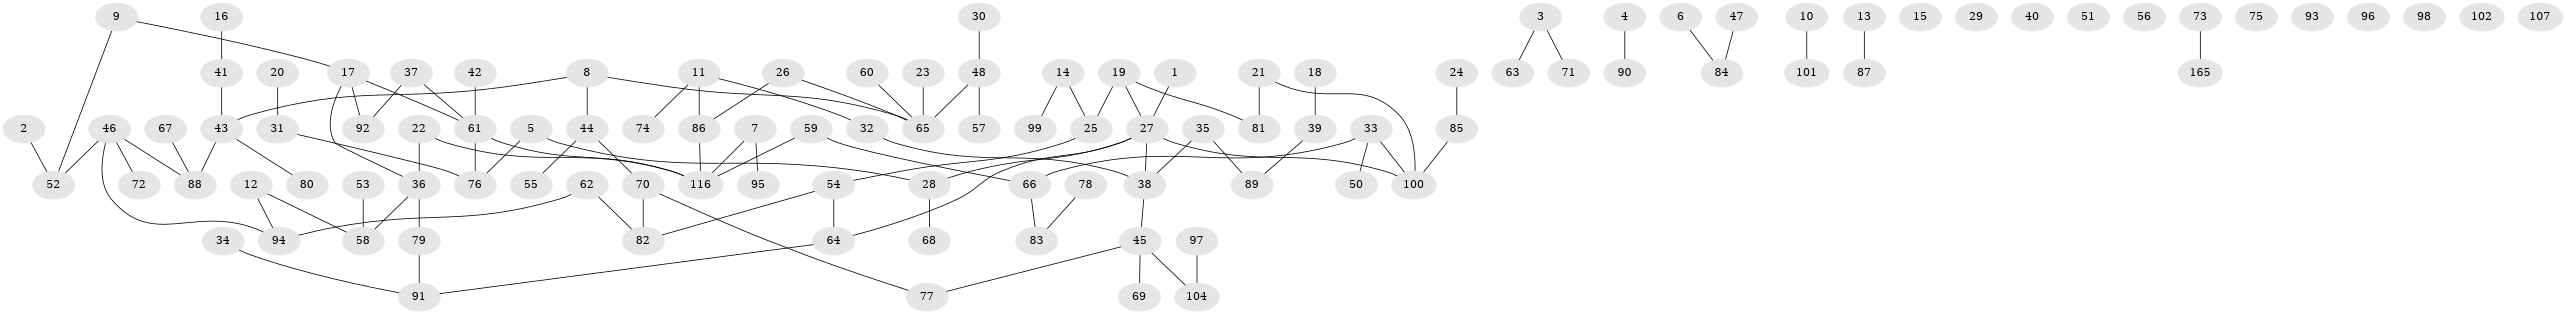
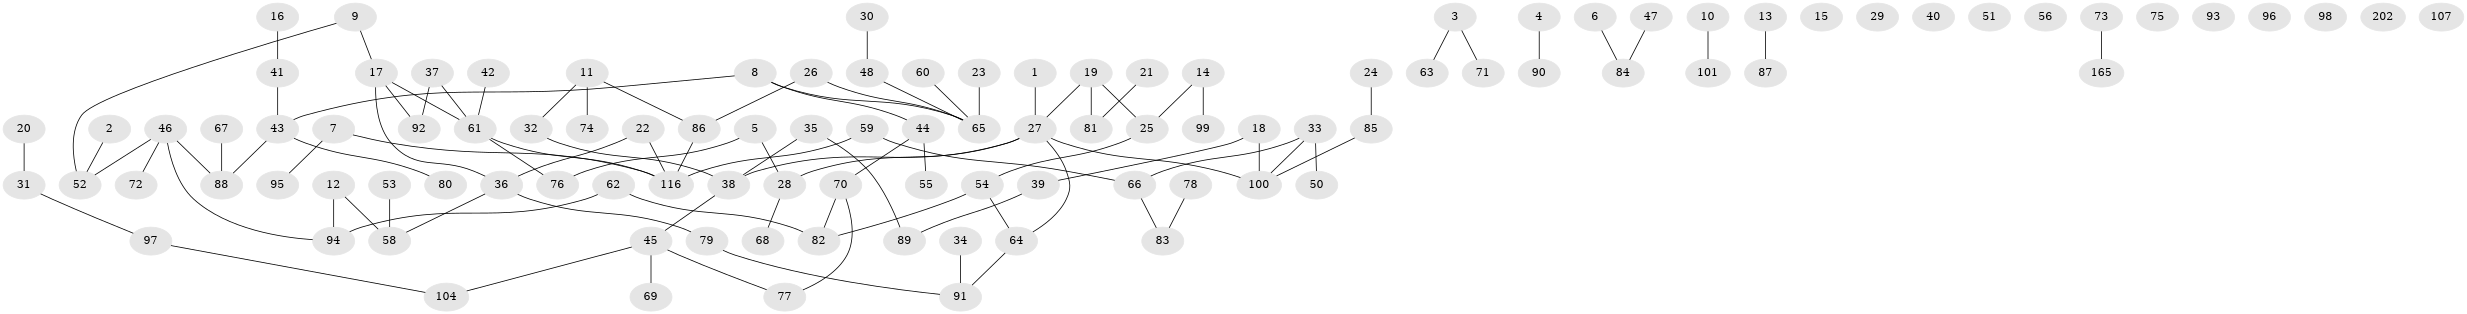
(2482, 17) -> (2383, 17)
(1369, 97) -> (1259, 157)
(979, 129) -> none
(379, 154) -> (87, 214)
